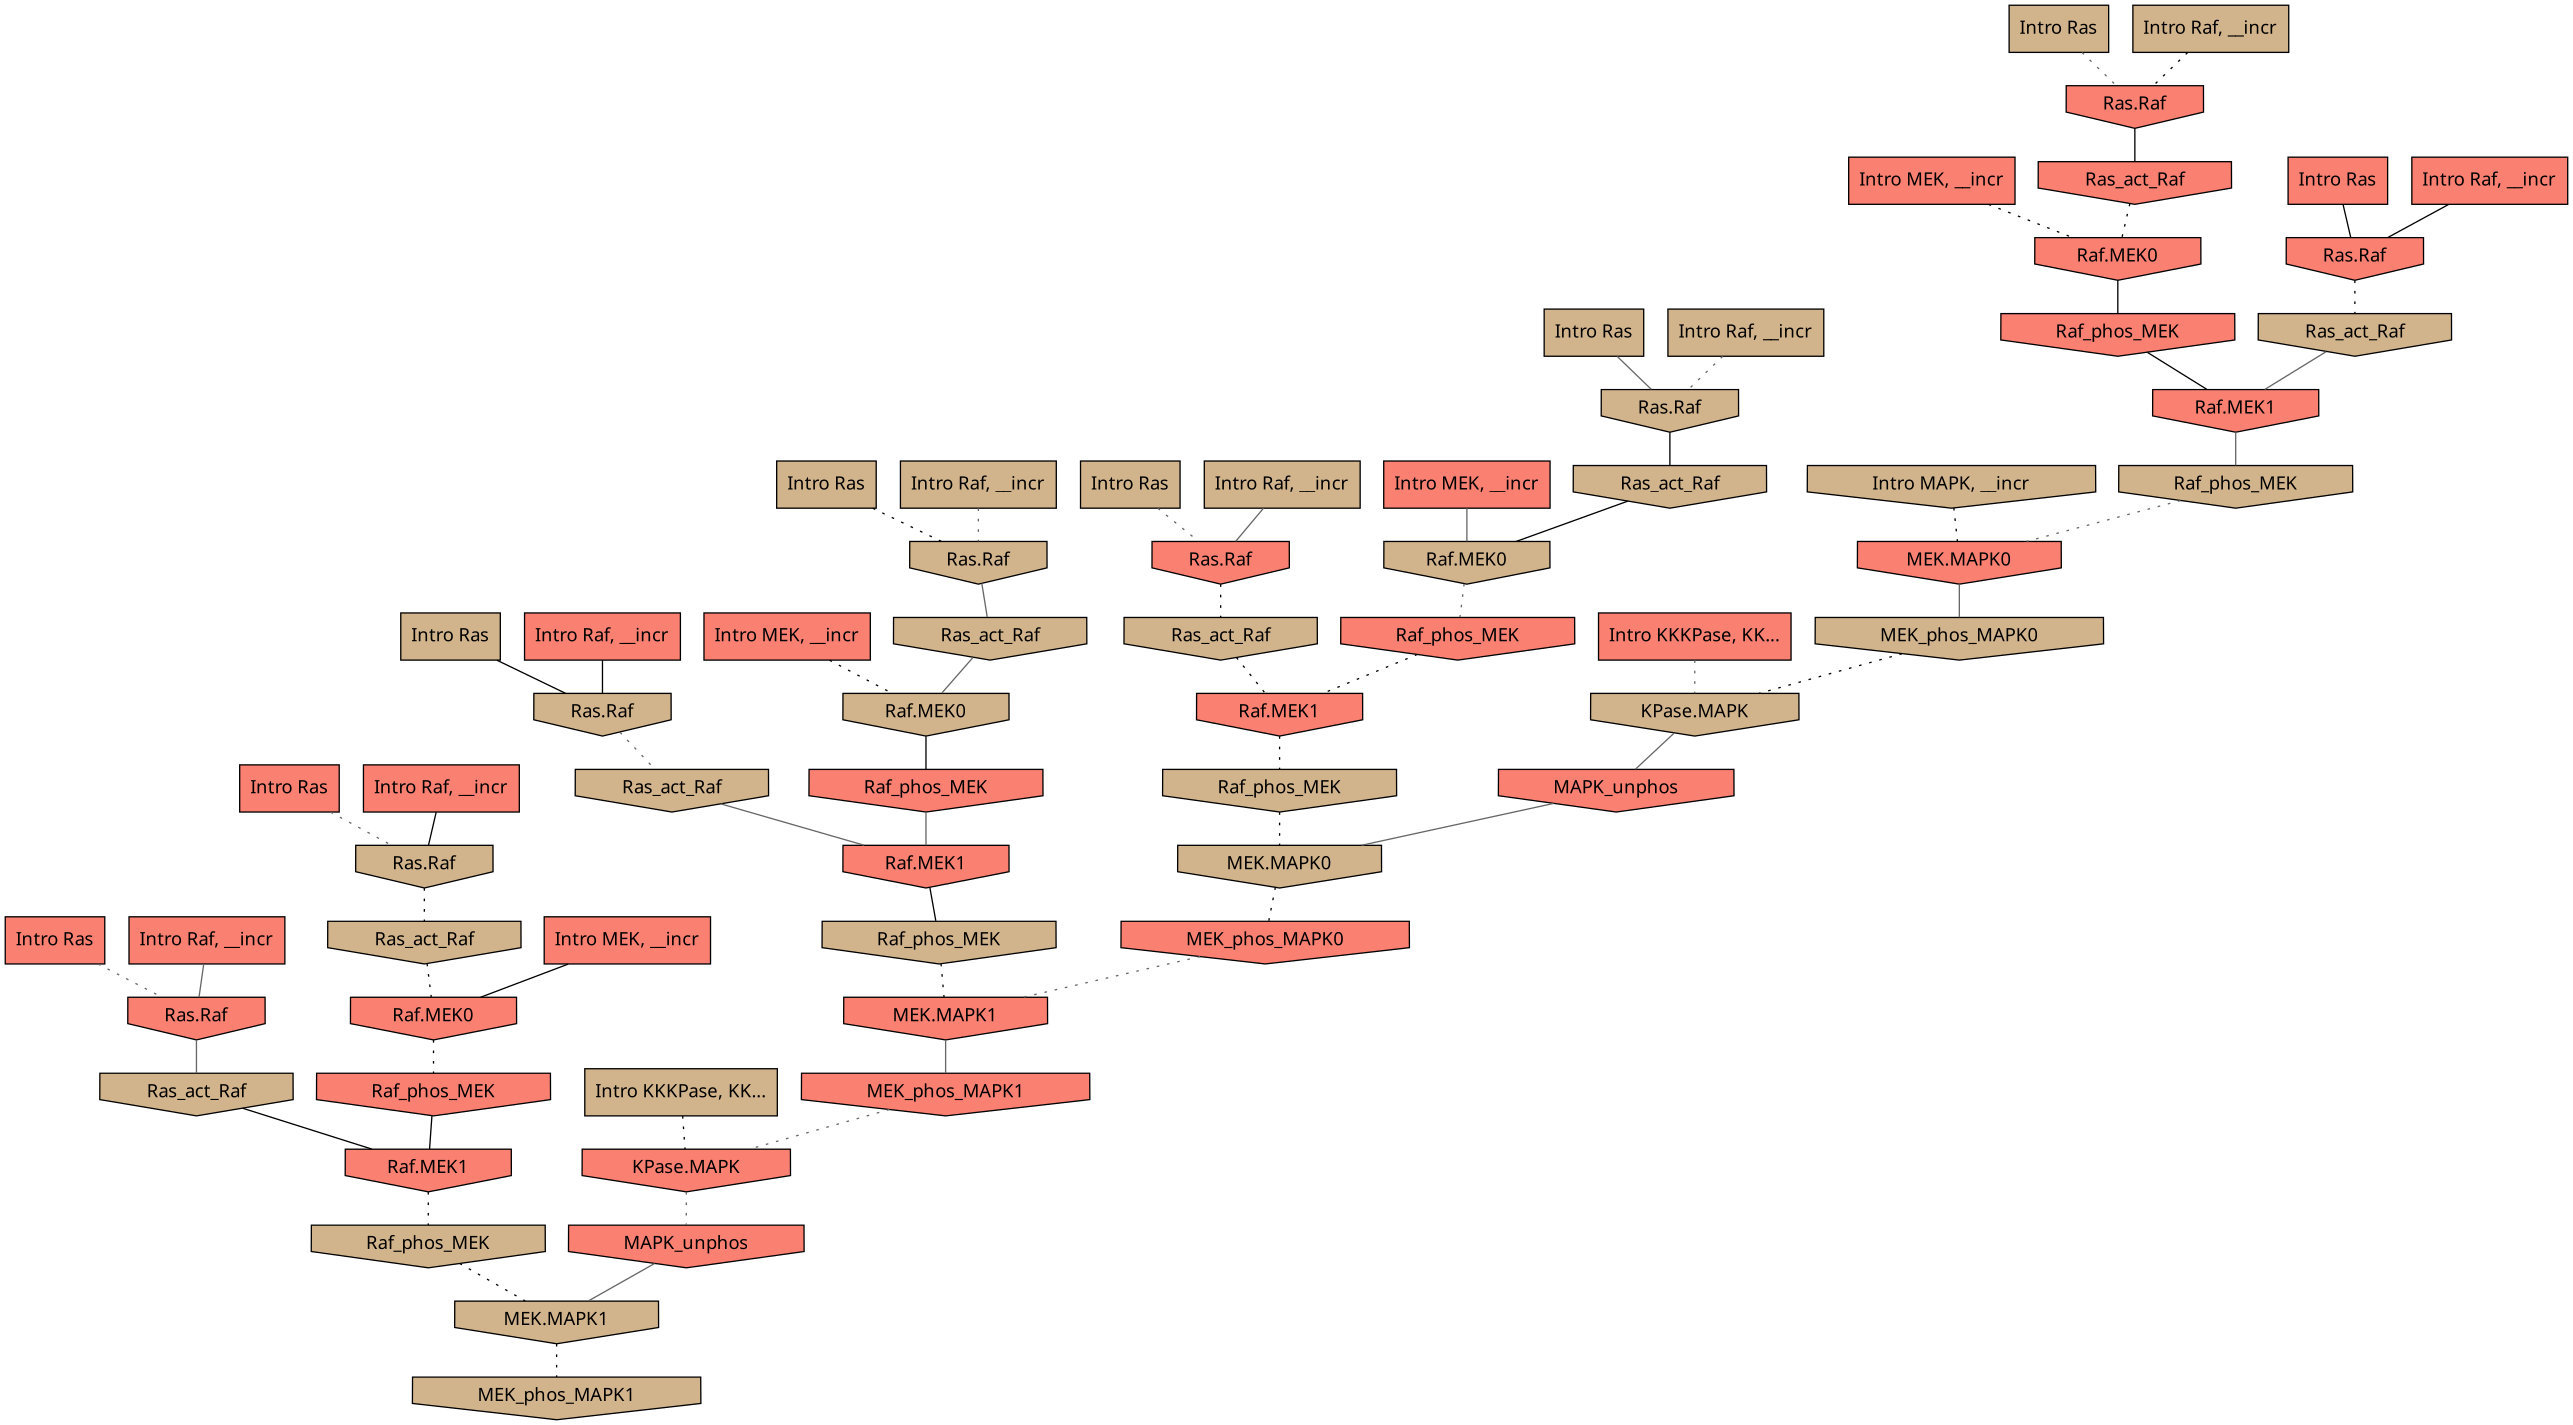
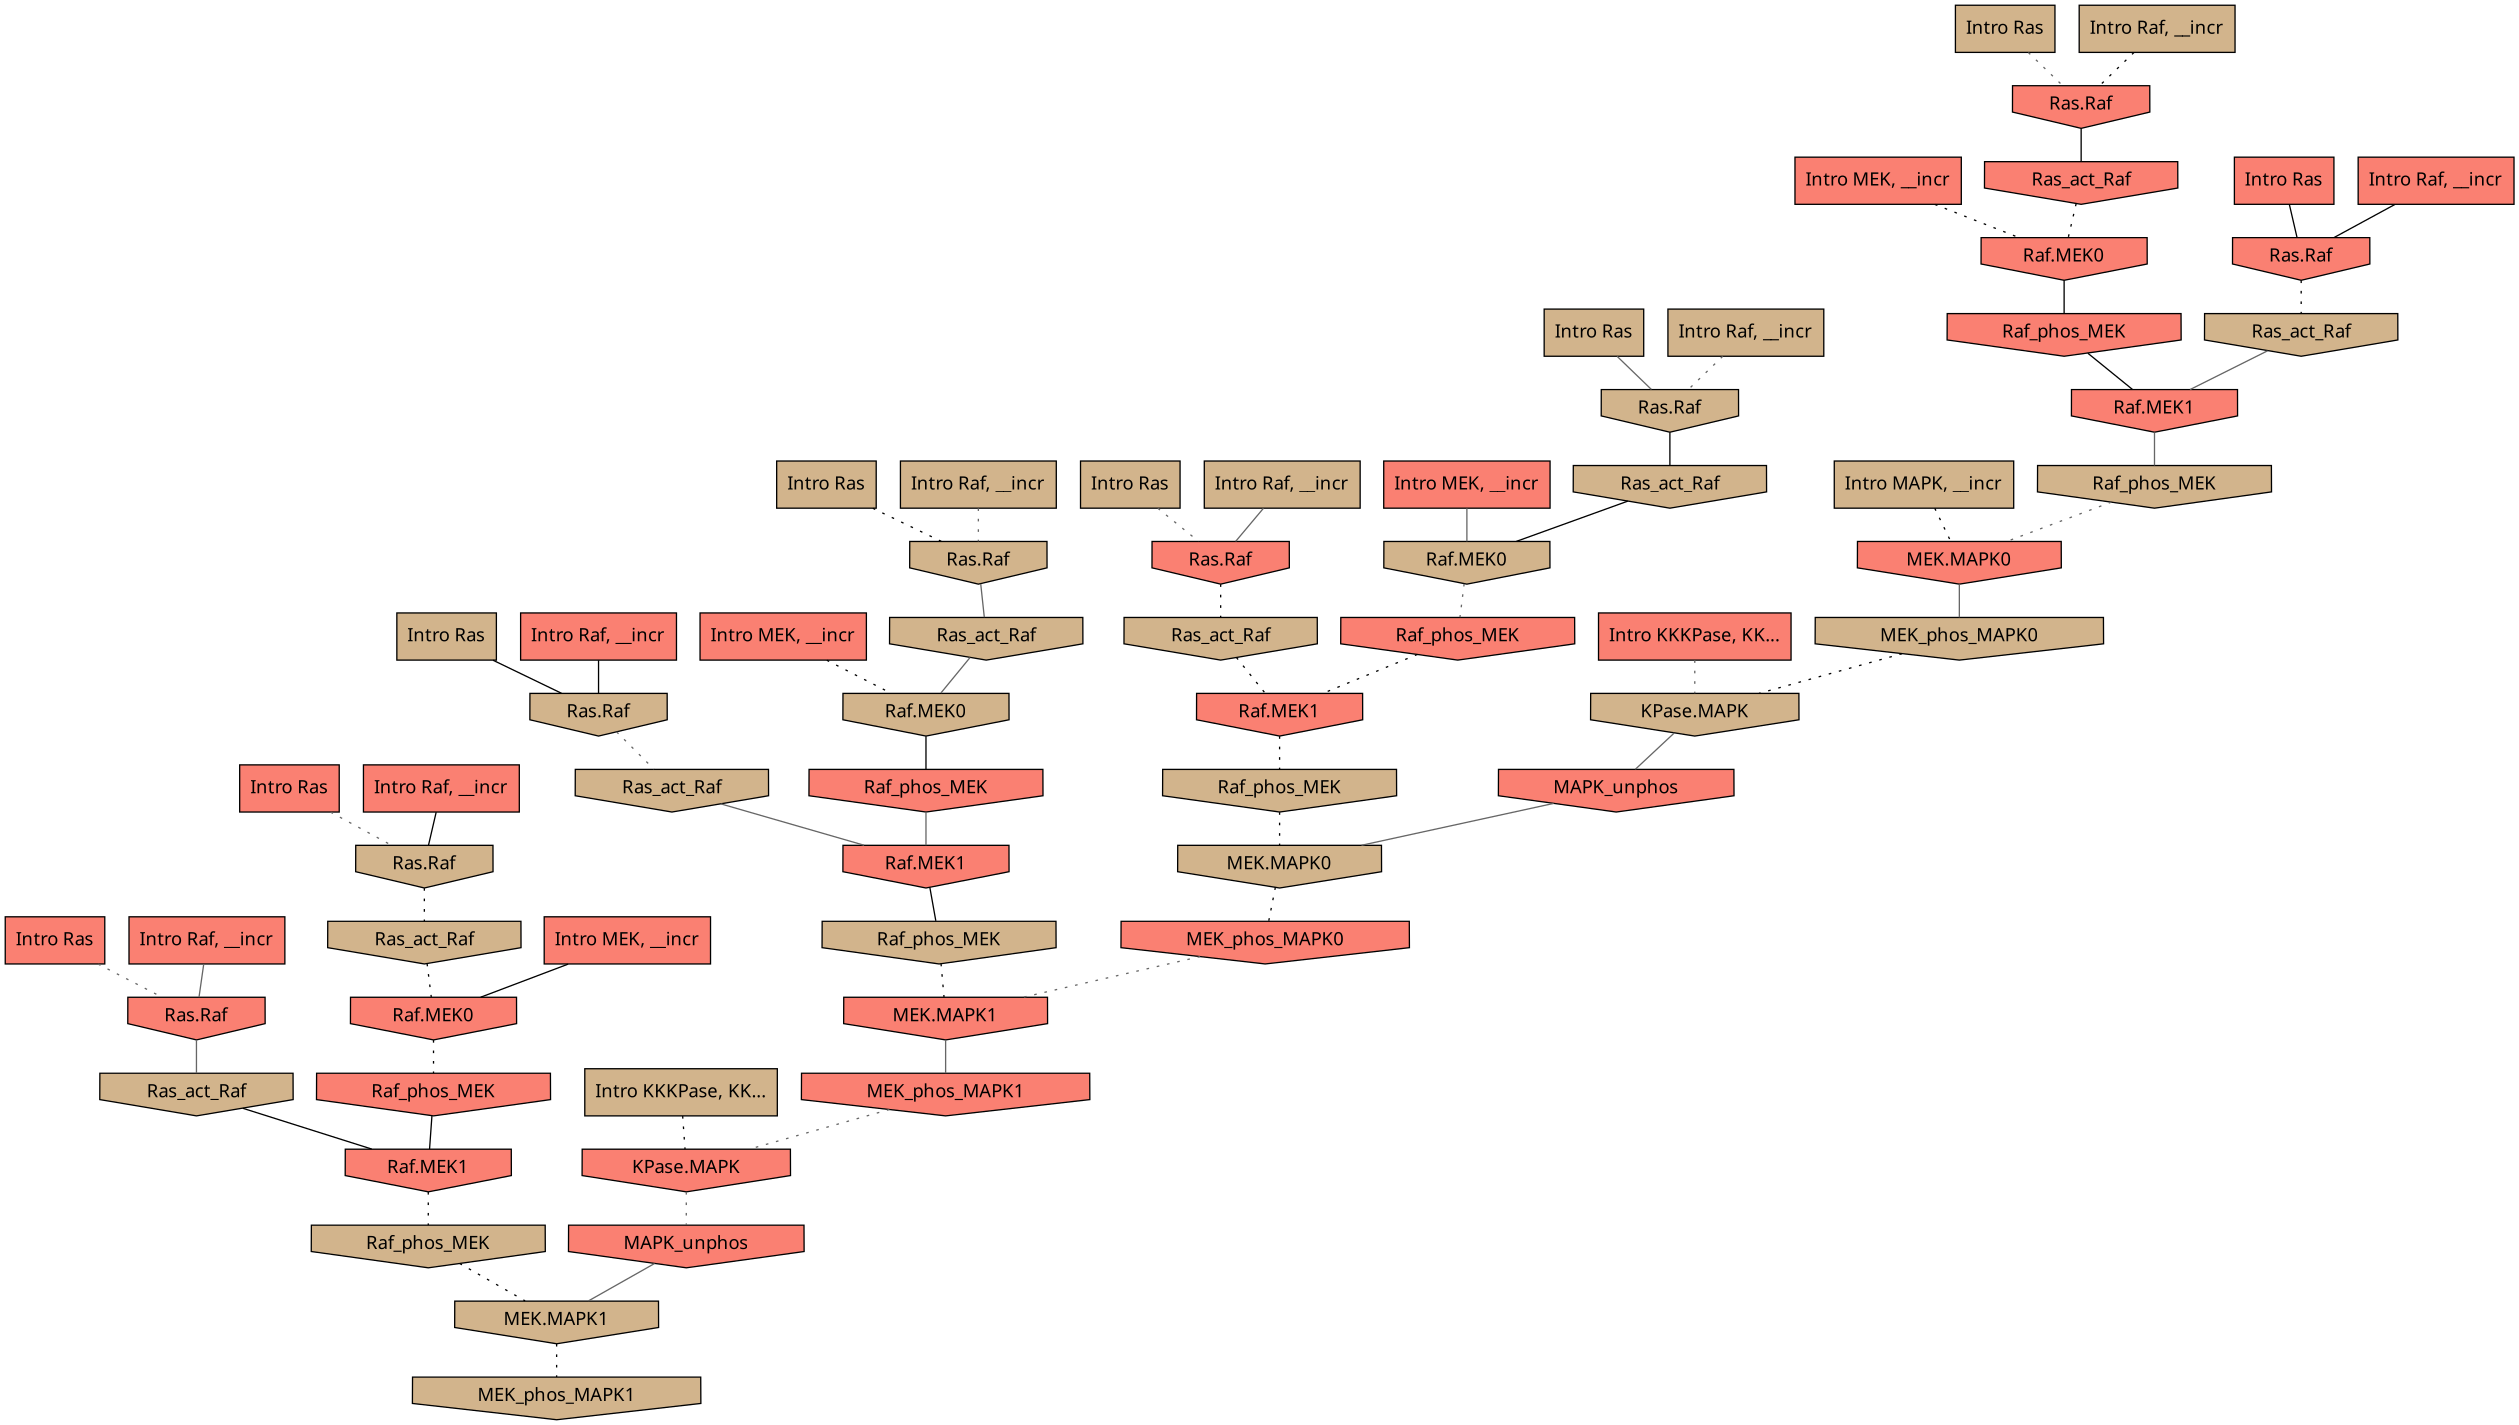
(1951, 485) -> (1924, 485)
